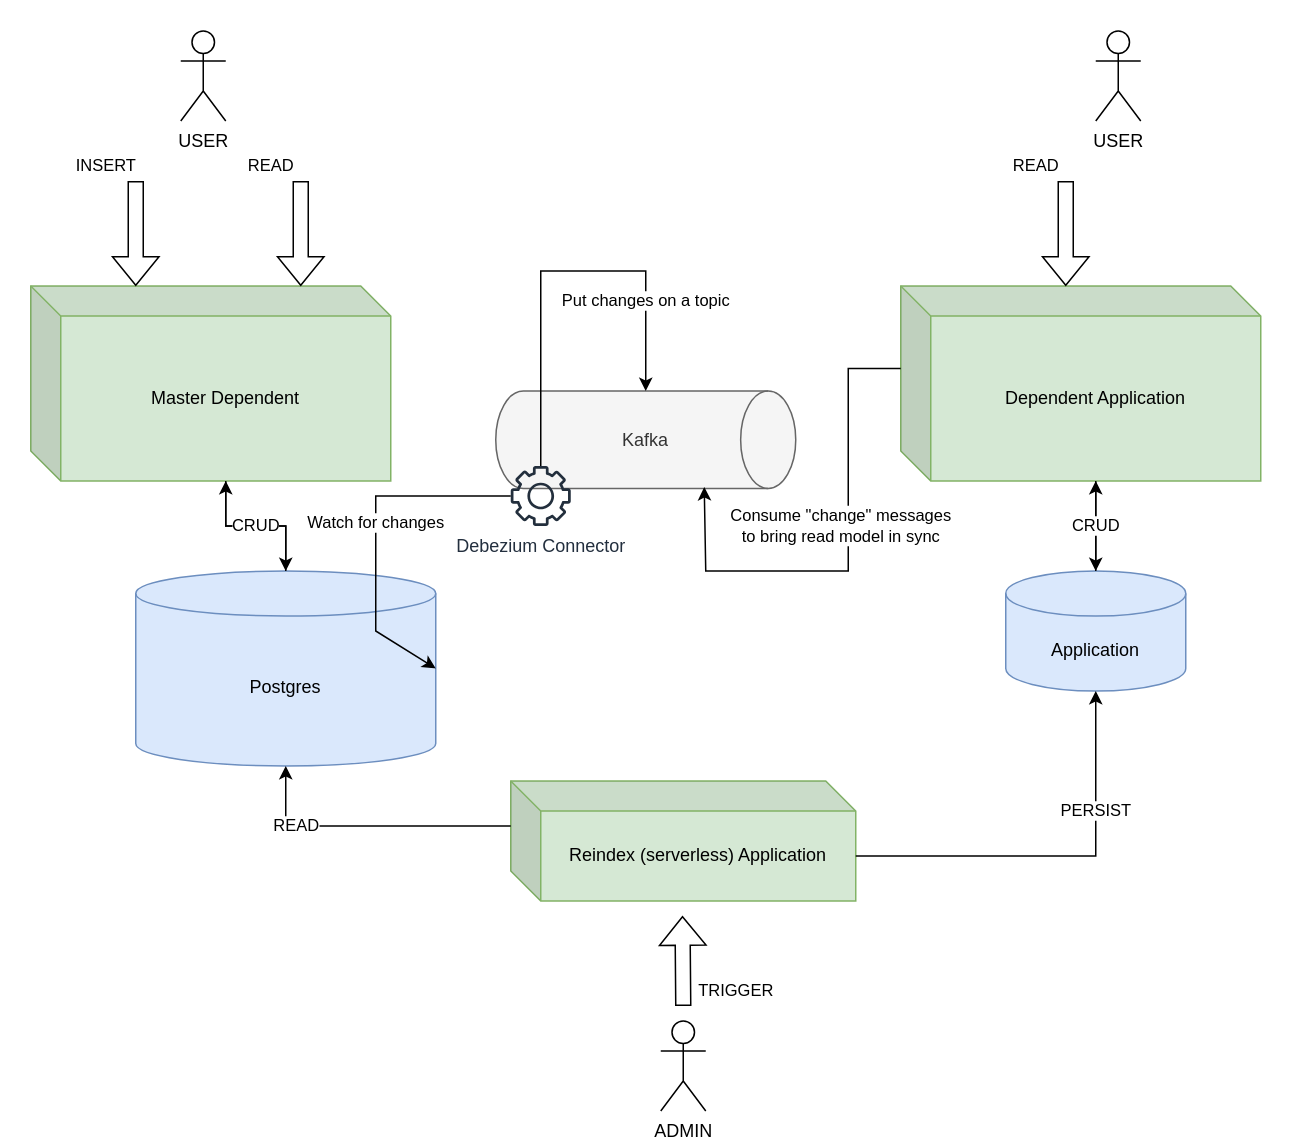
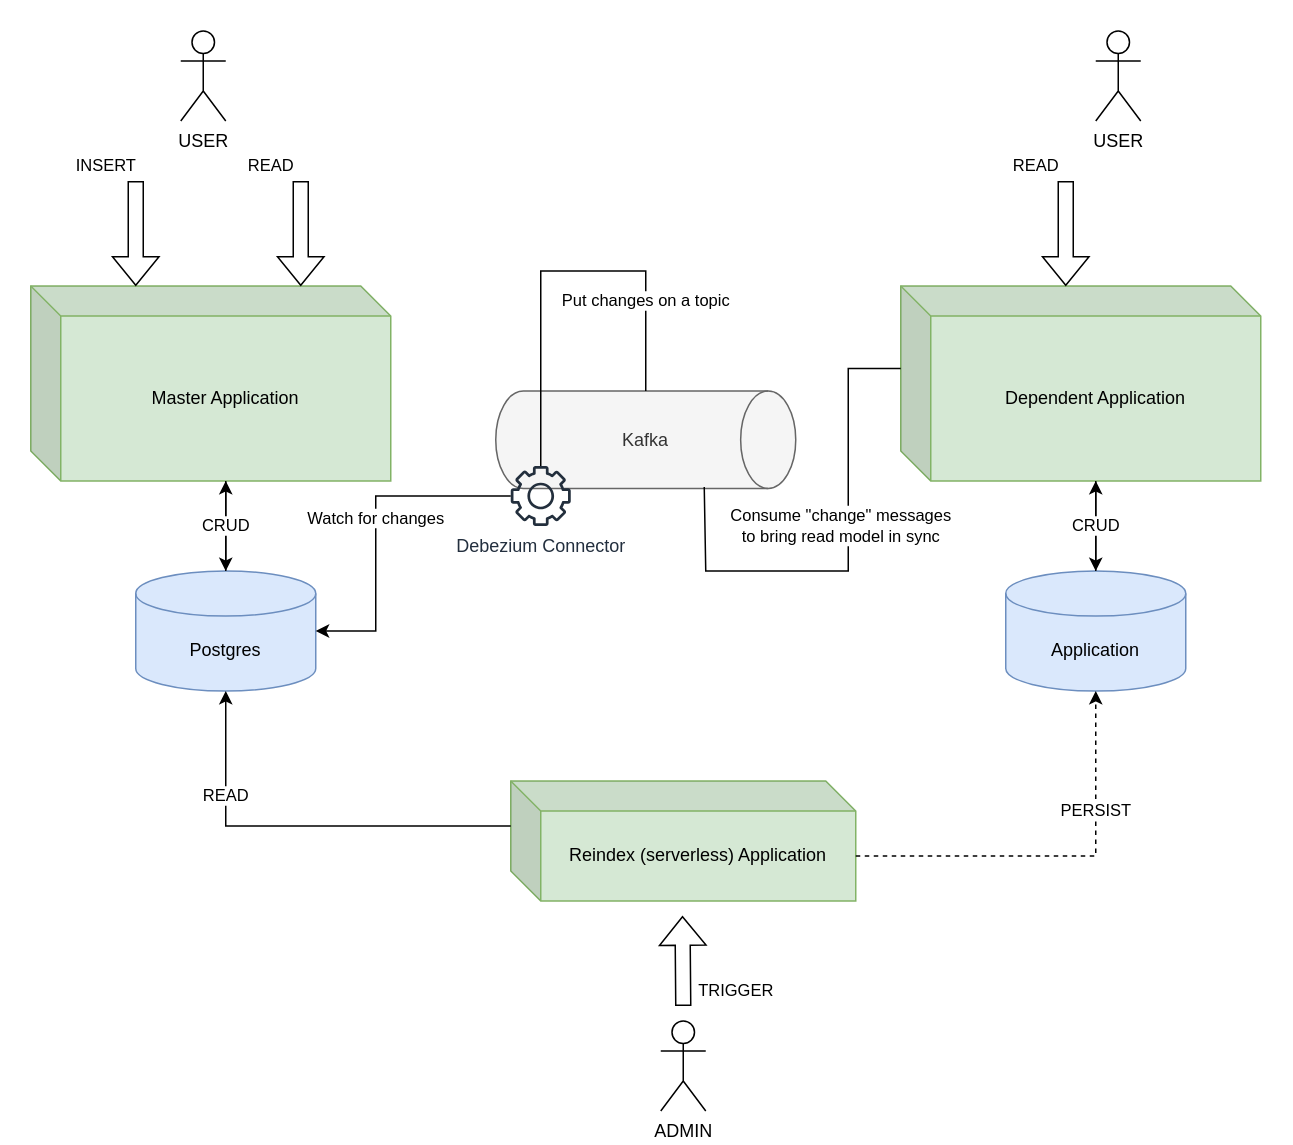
(646, 379) -> (646, 383)
(226, 398) -> (226, 398)
(704, 498) -> (704, 494)
(286, 668) -> (226, 631)
(993, 856) -> (993, 856)
